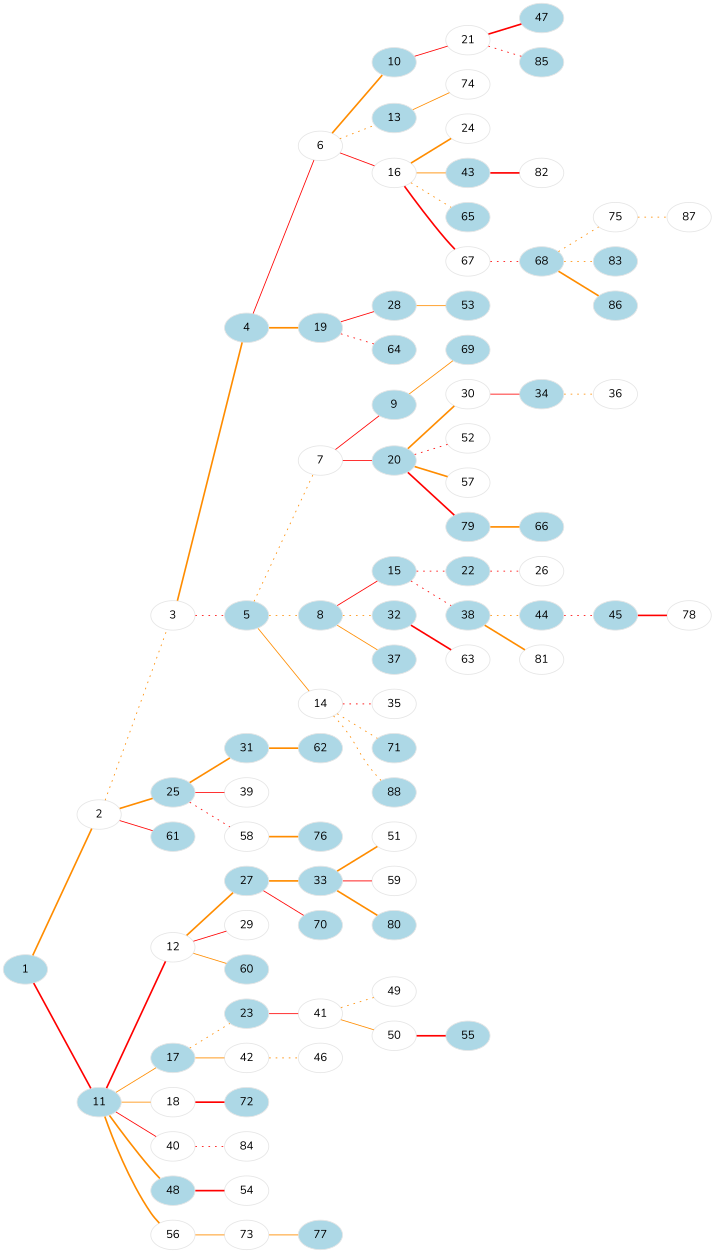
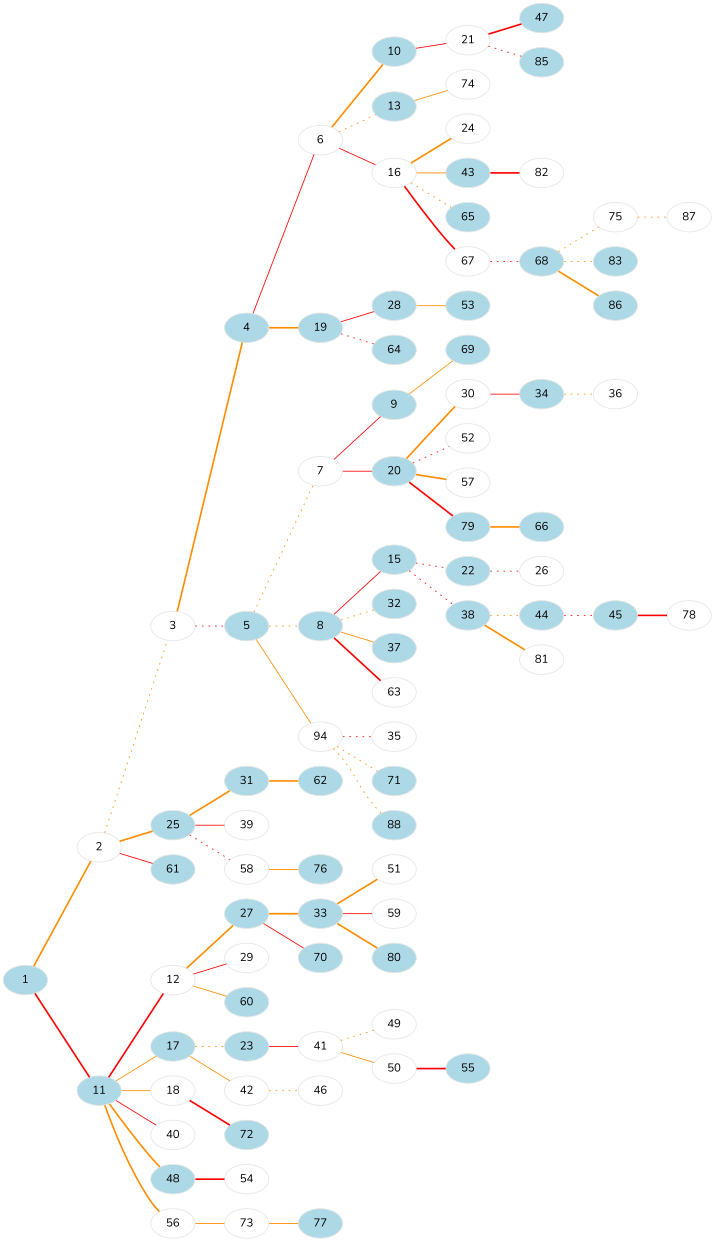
(431, 638) -> (357, 659)
(320, 704) -> (320, 737)
(284, 837) -> (284, 869)
(247, 1146) -> none
